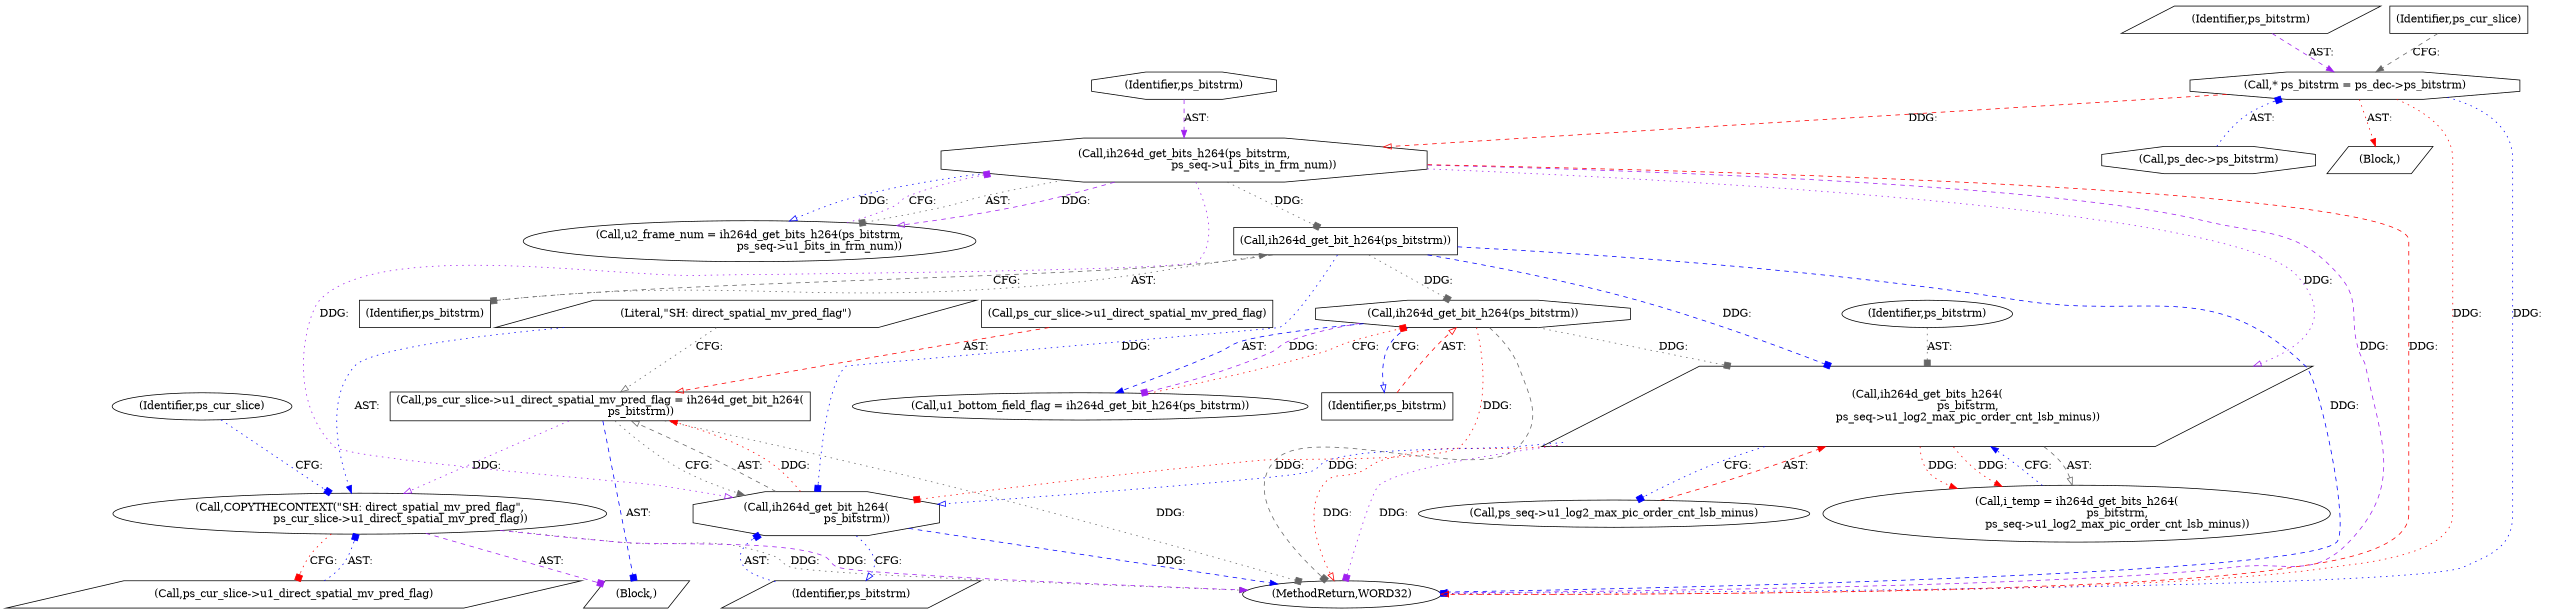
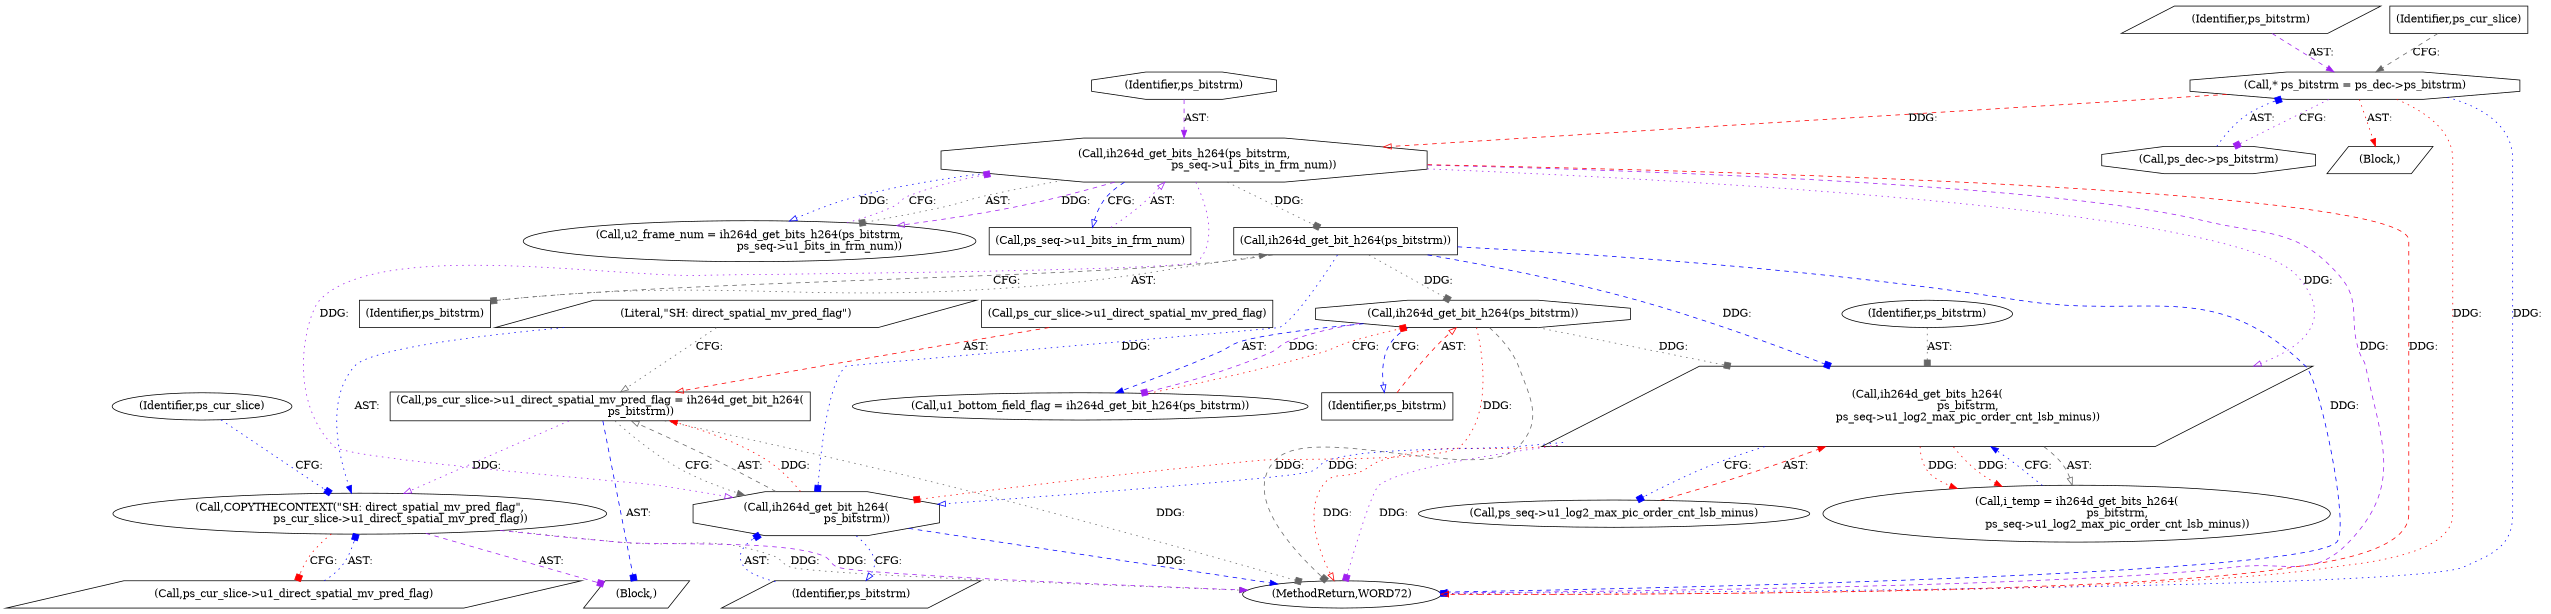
none -> (2285, 121)
none -> (1090, 241)
(1342, 594) -> (1342, 594)
